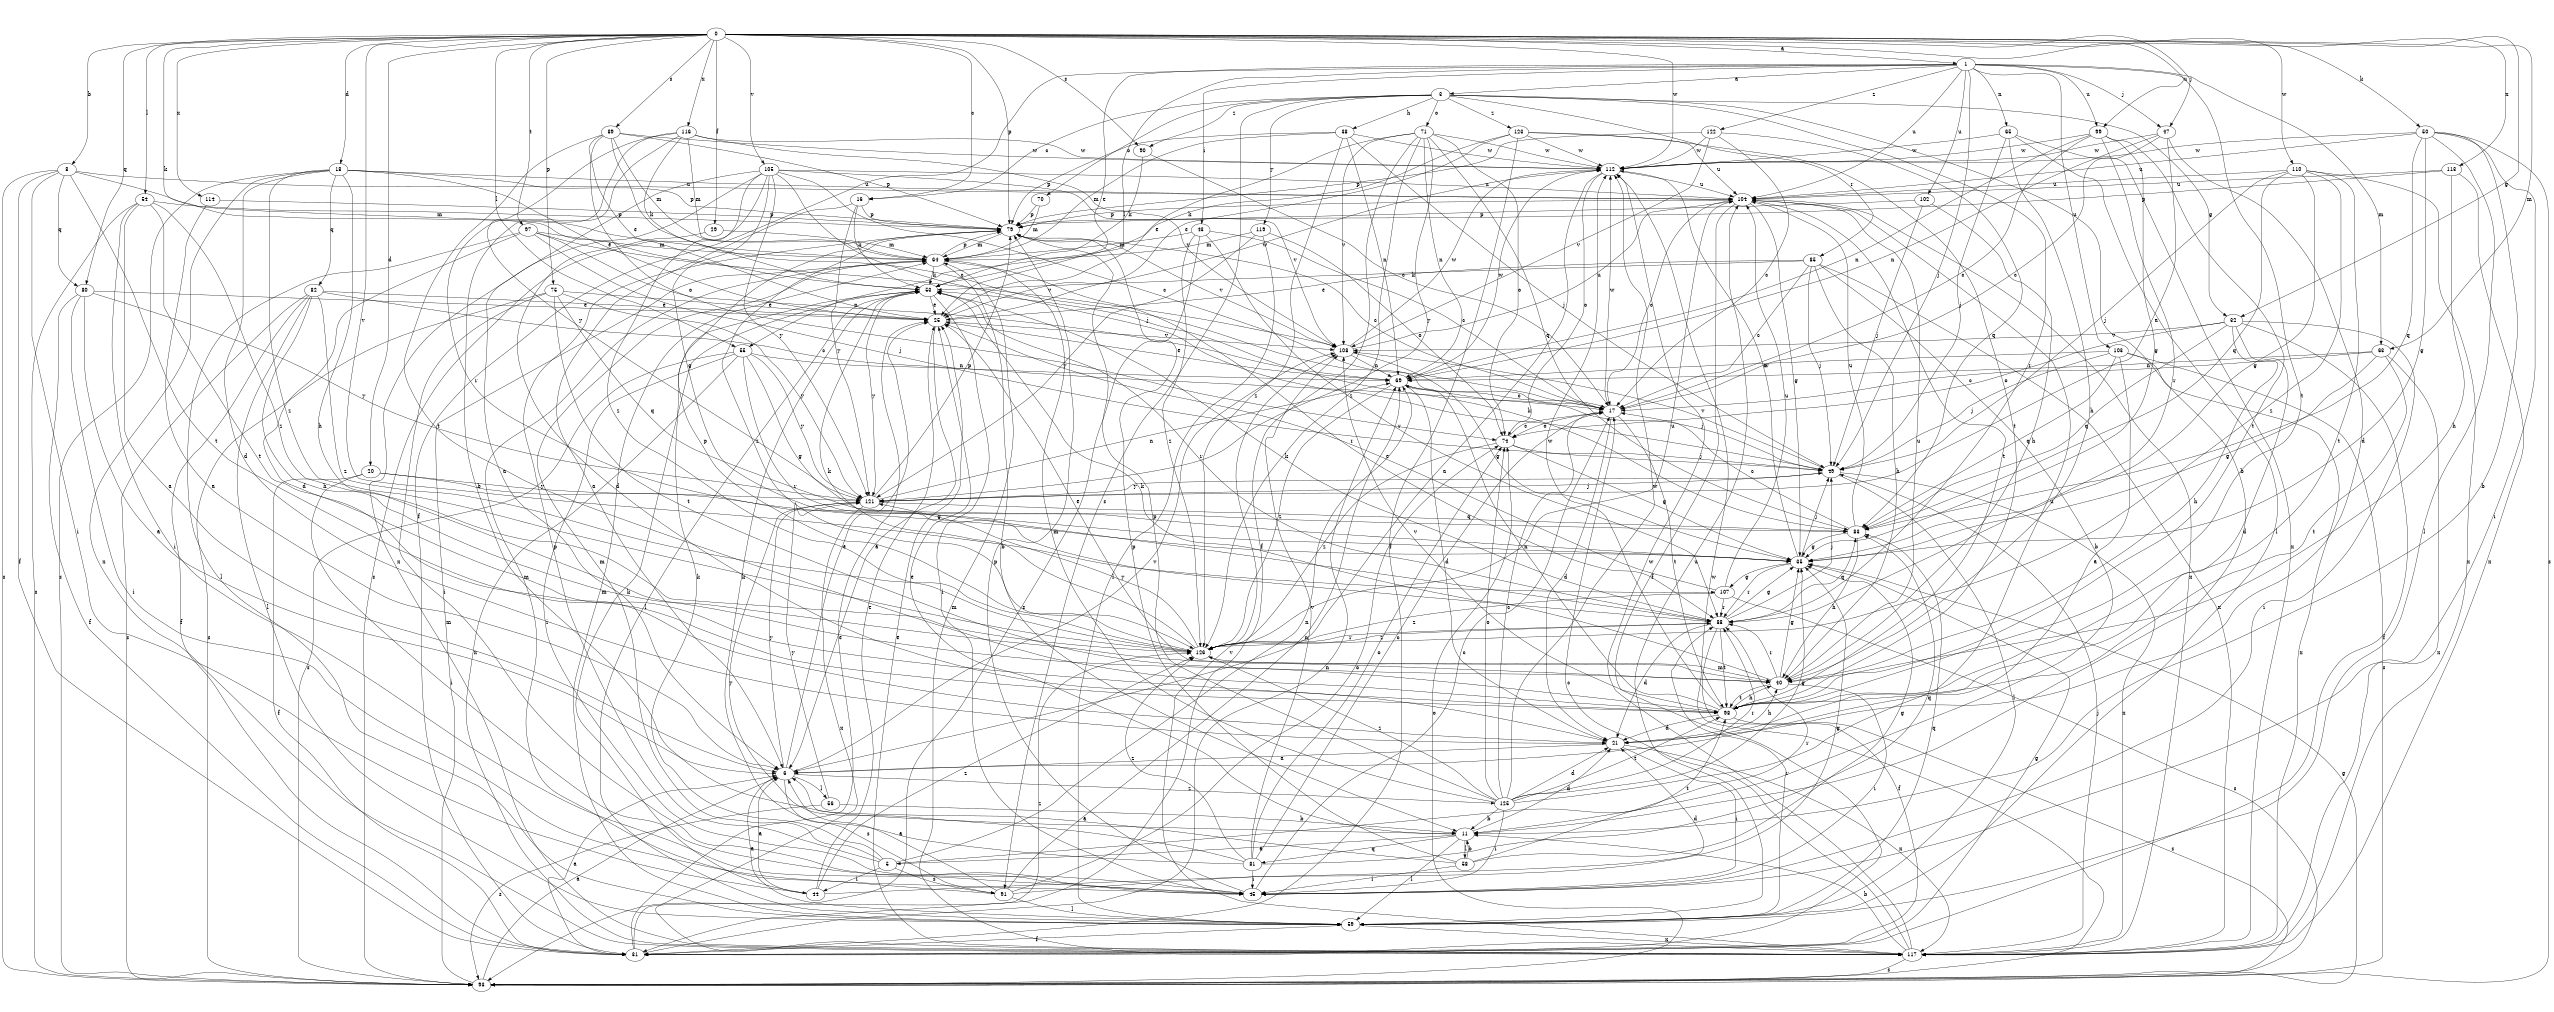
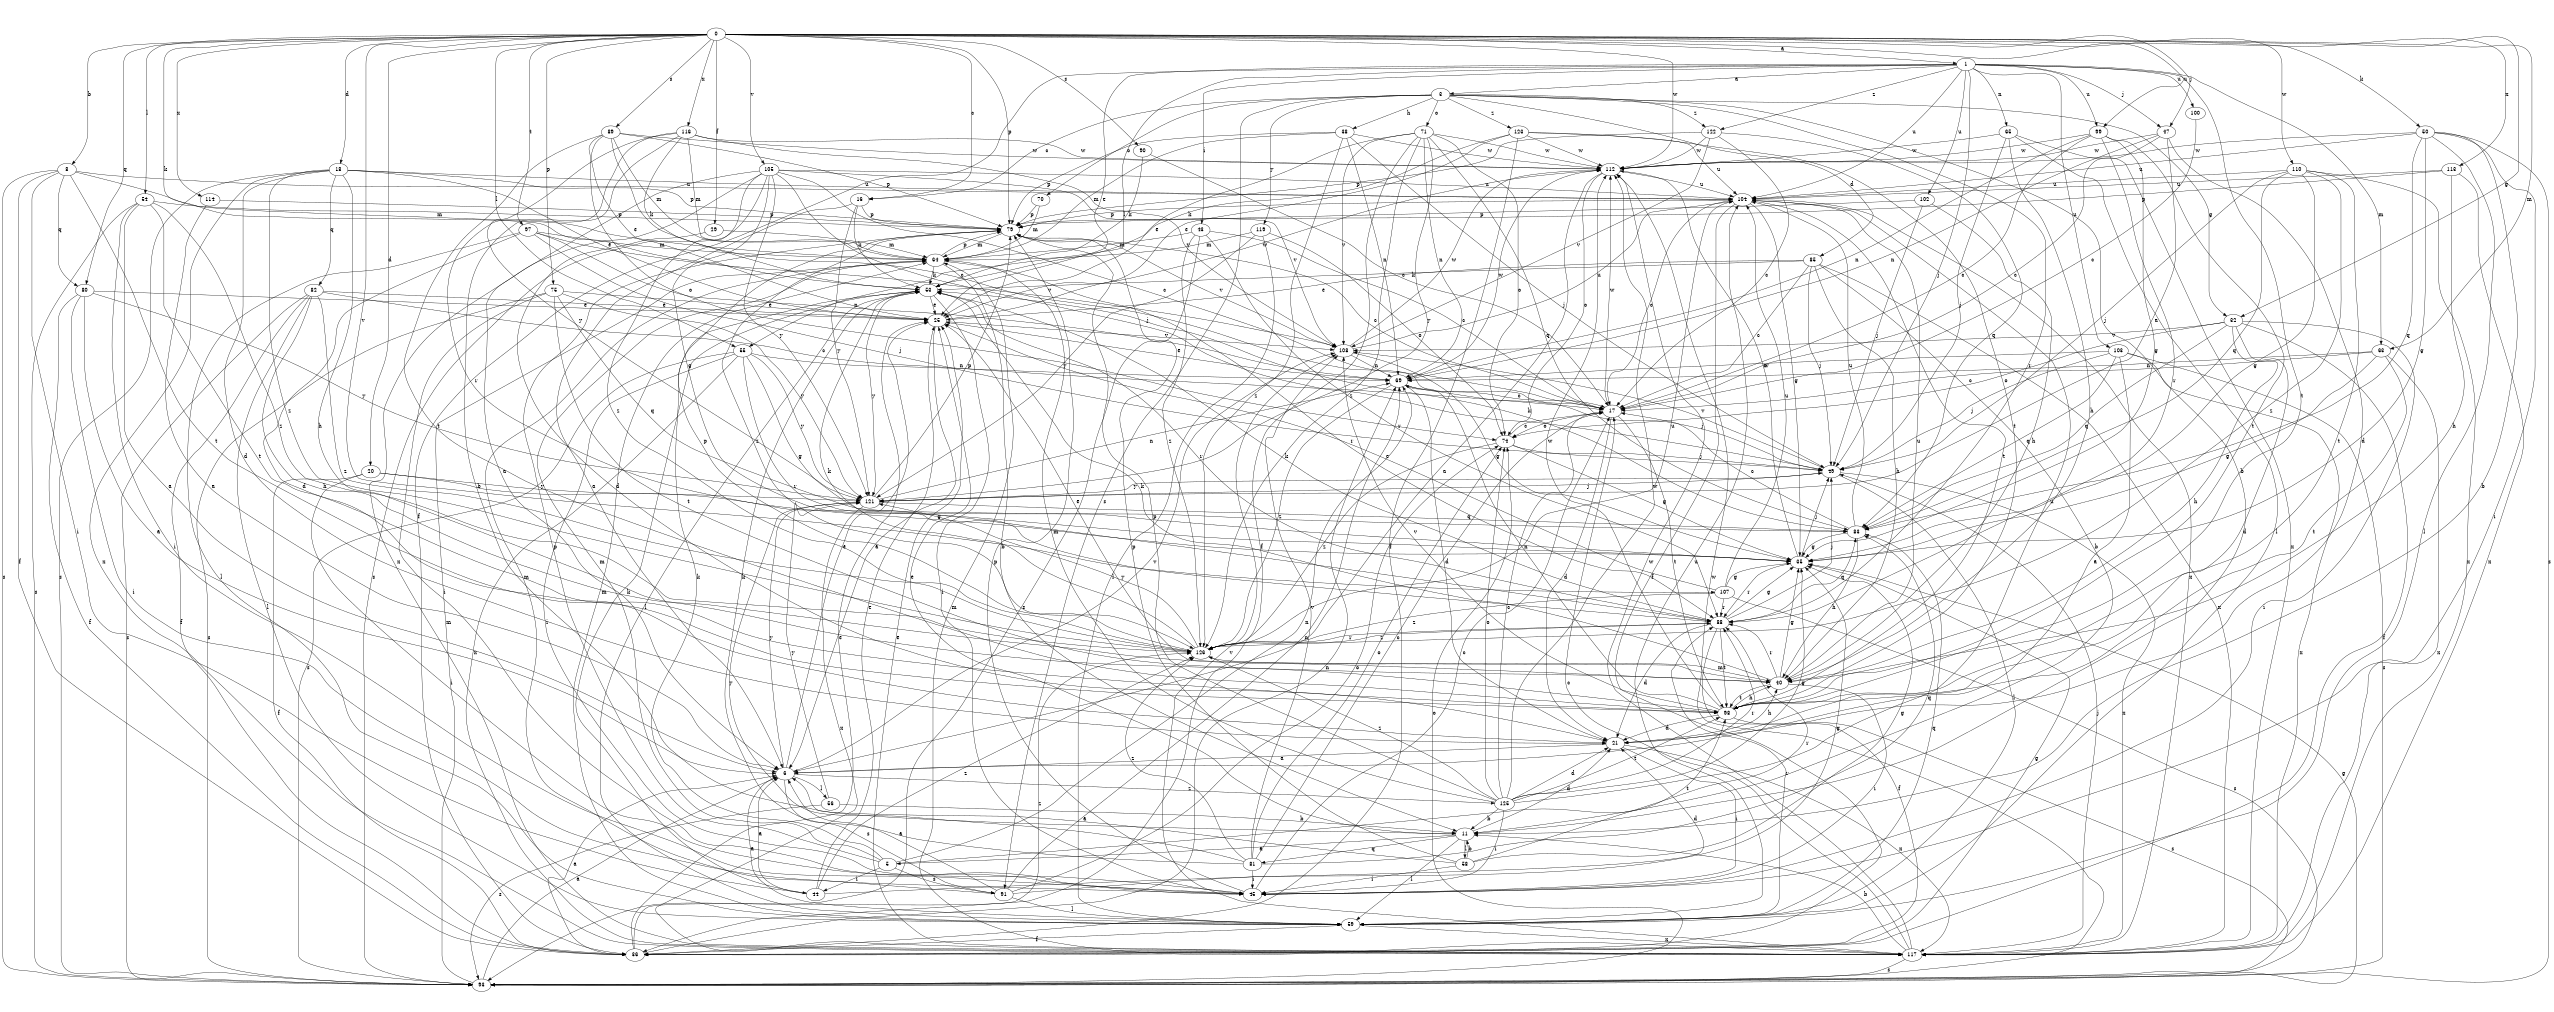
(1237, 106) -> (1579, 97)
none -> (2195, 113)
(1852, 185) -> (1852, 185)
(1760, 569) -> (1753, 568)
(635, 955) -> (635, 955)
